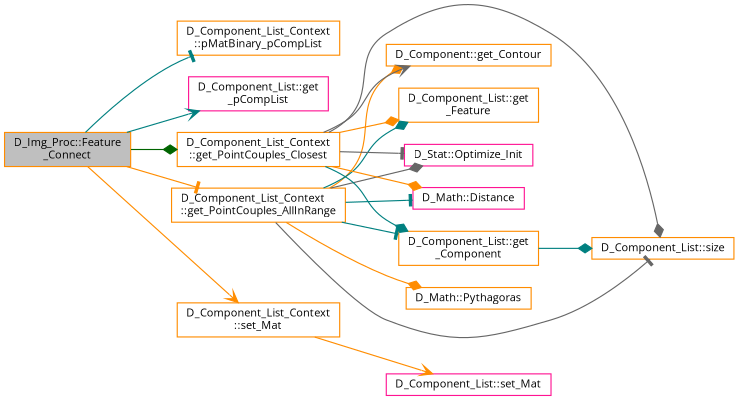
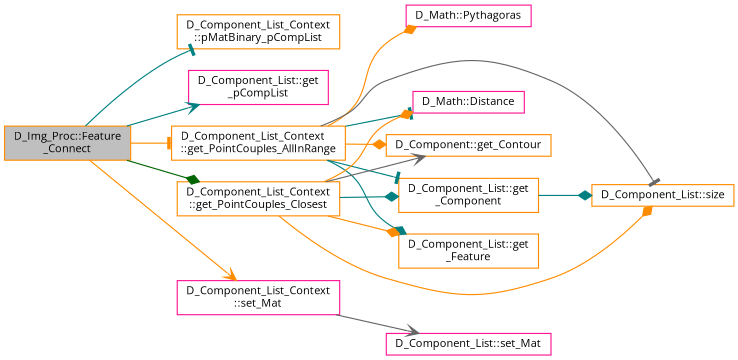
(518, 17) -> (462, 294)
(469, 155) -> none
(469, 298) -> (469, 16)
(258, 320) -> (258, 298)
(368, 354) -> (372, 323)
